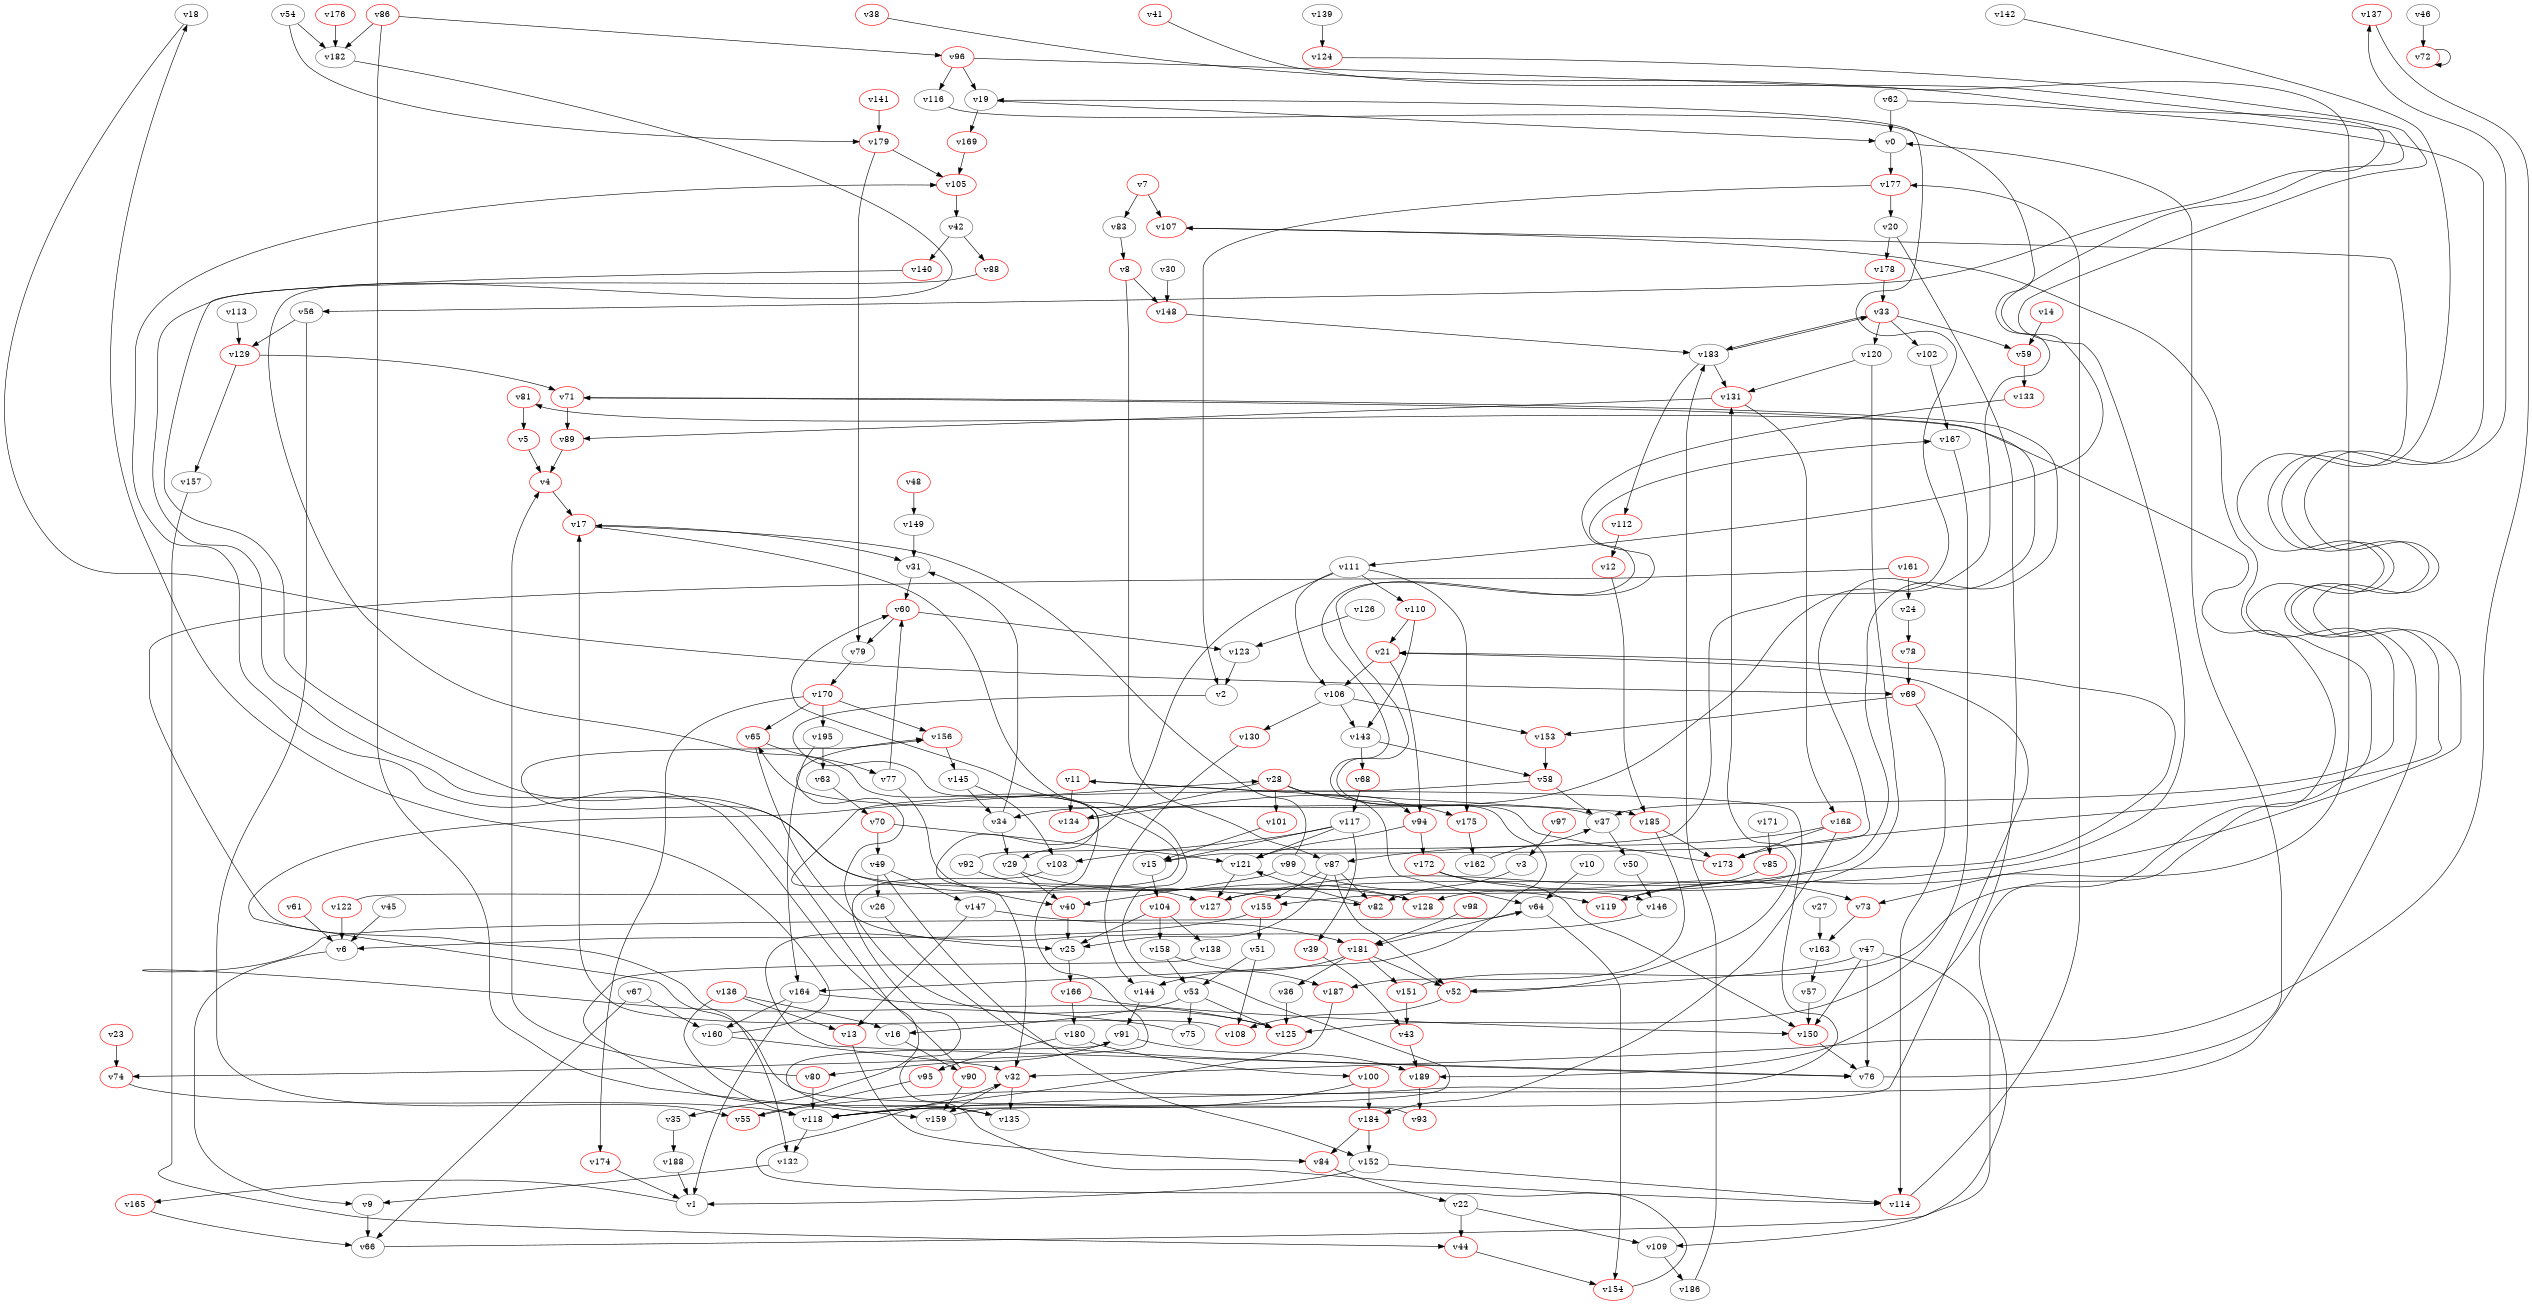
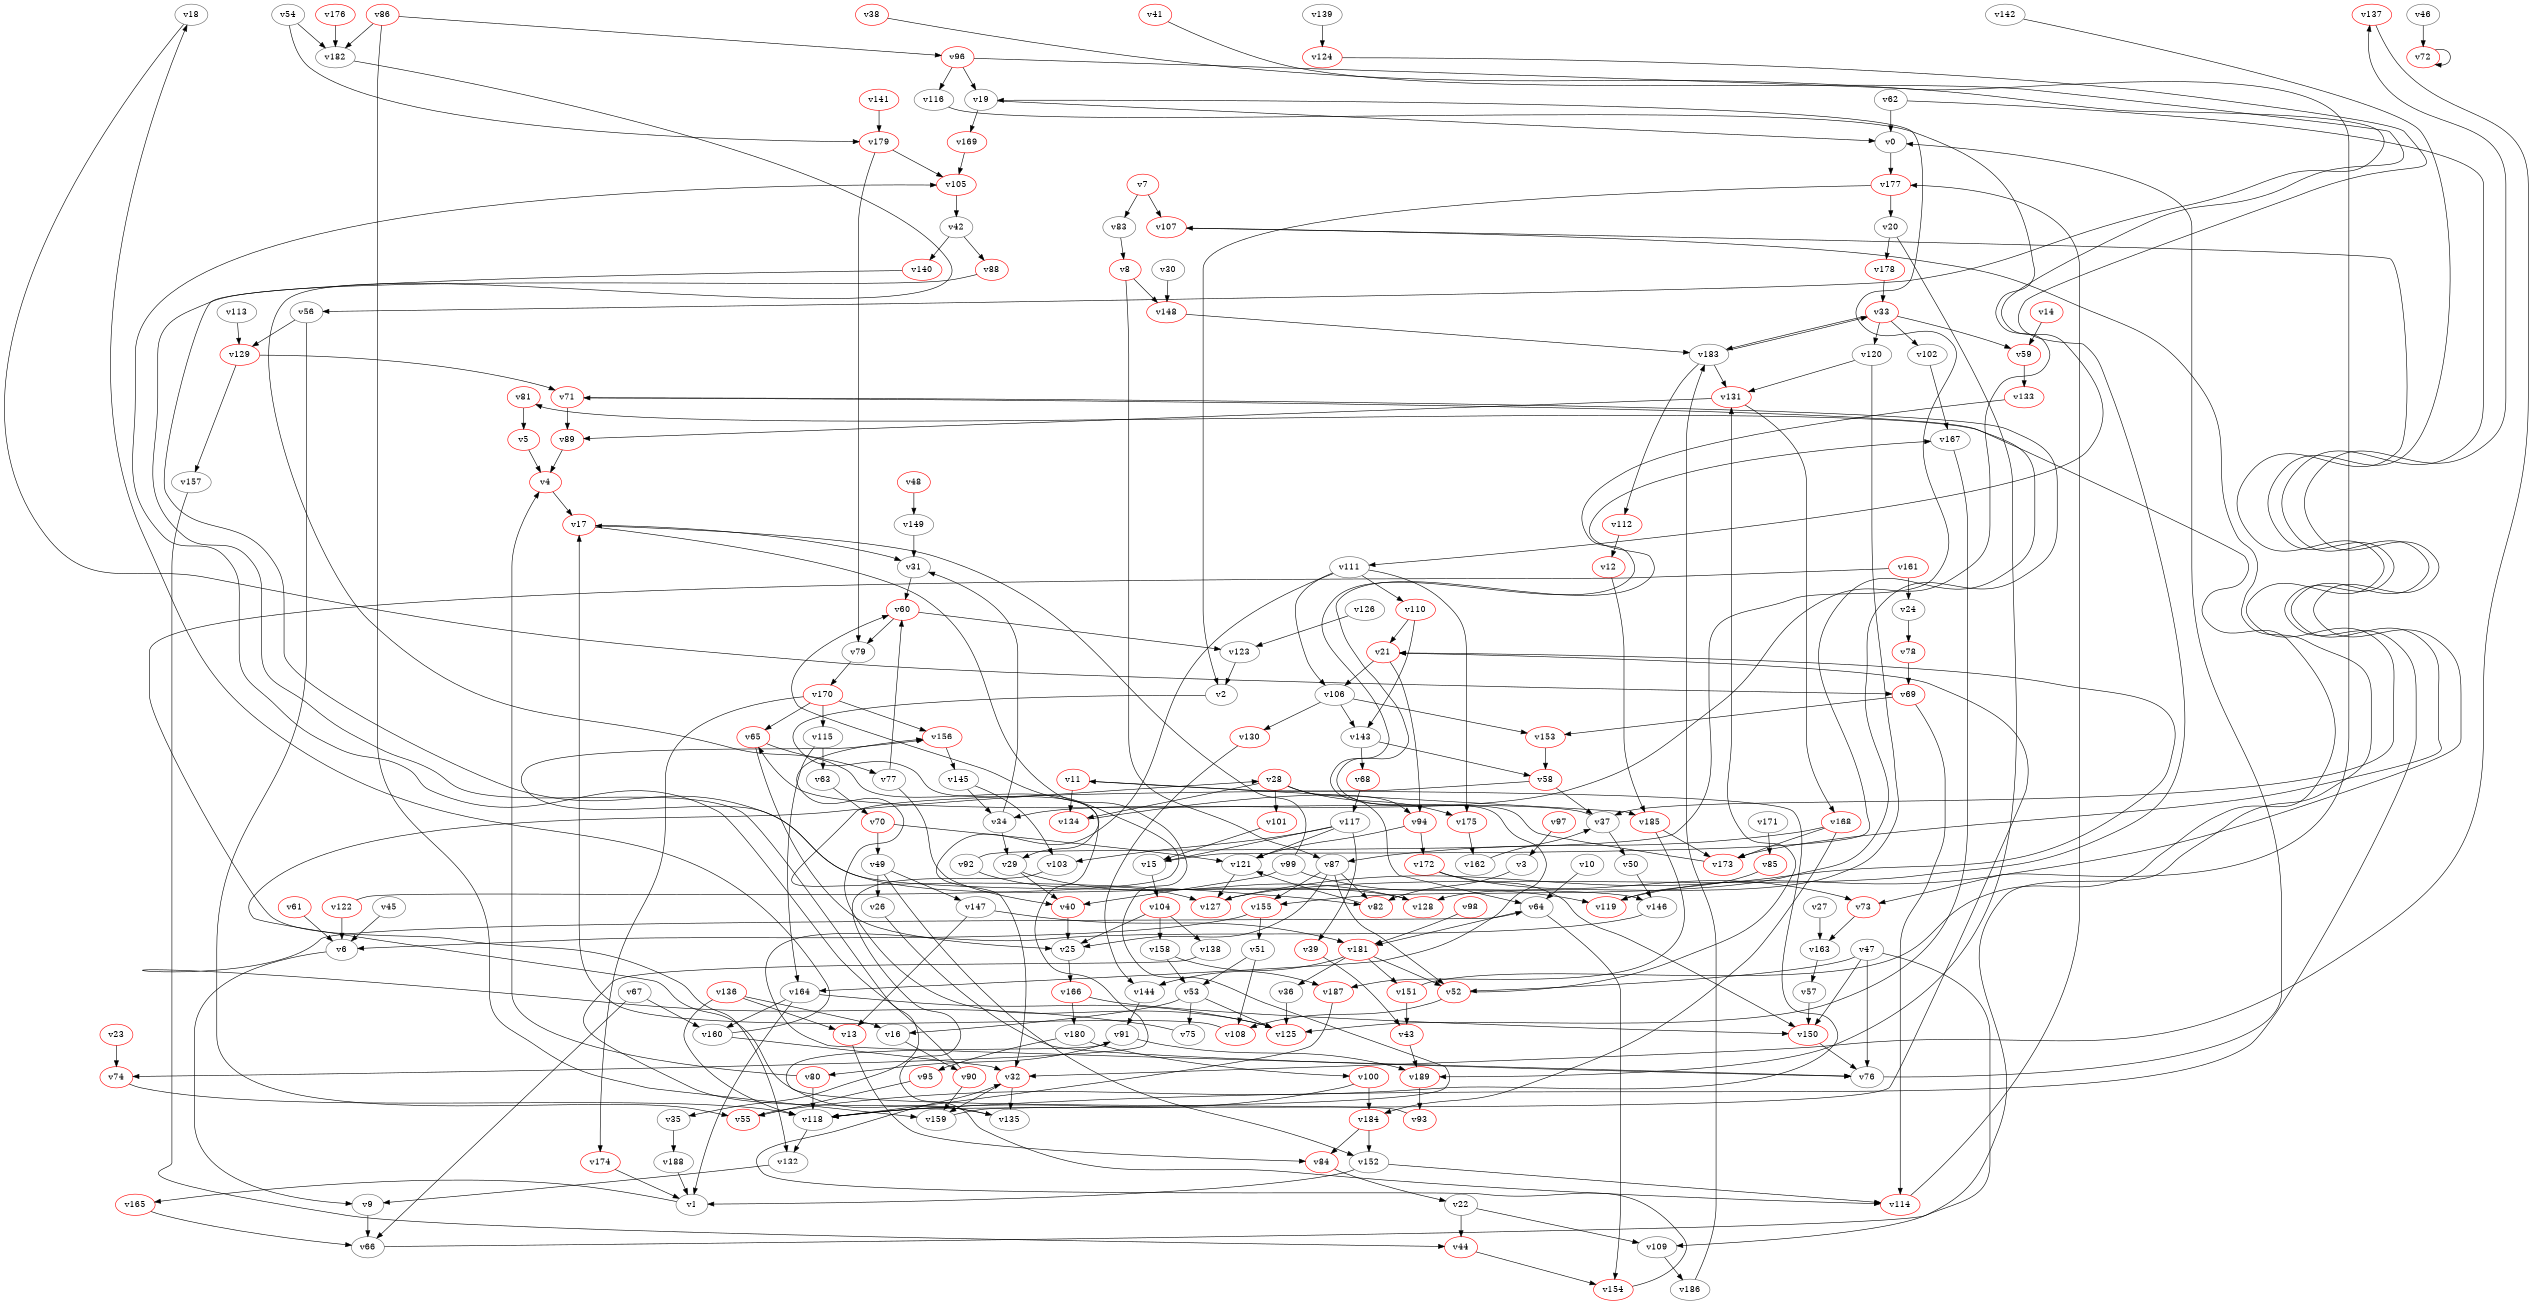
(823, 737) -> (823, 737)
